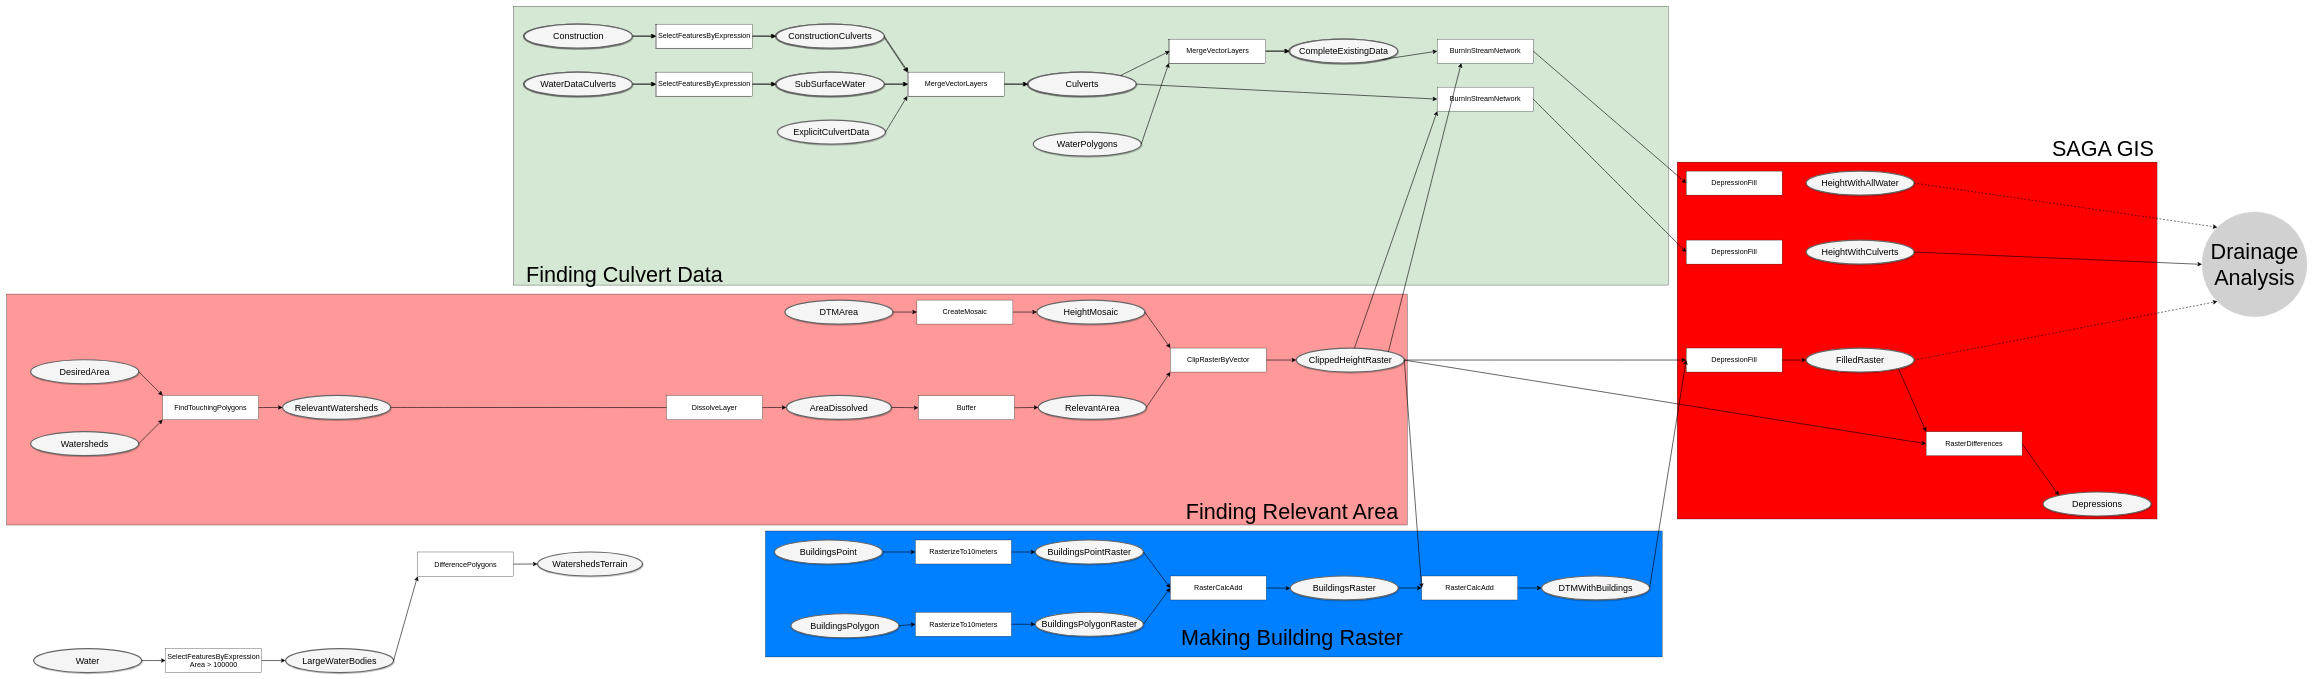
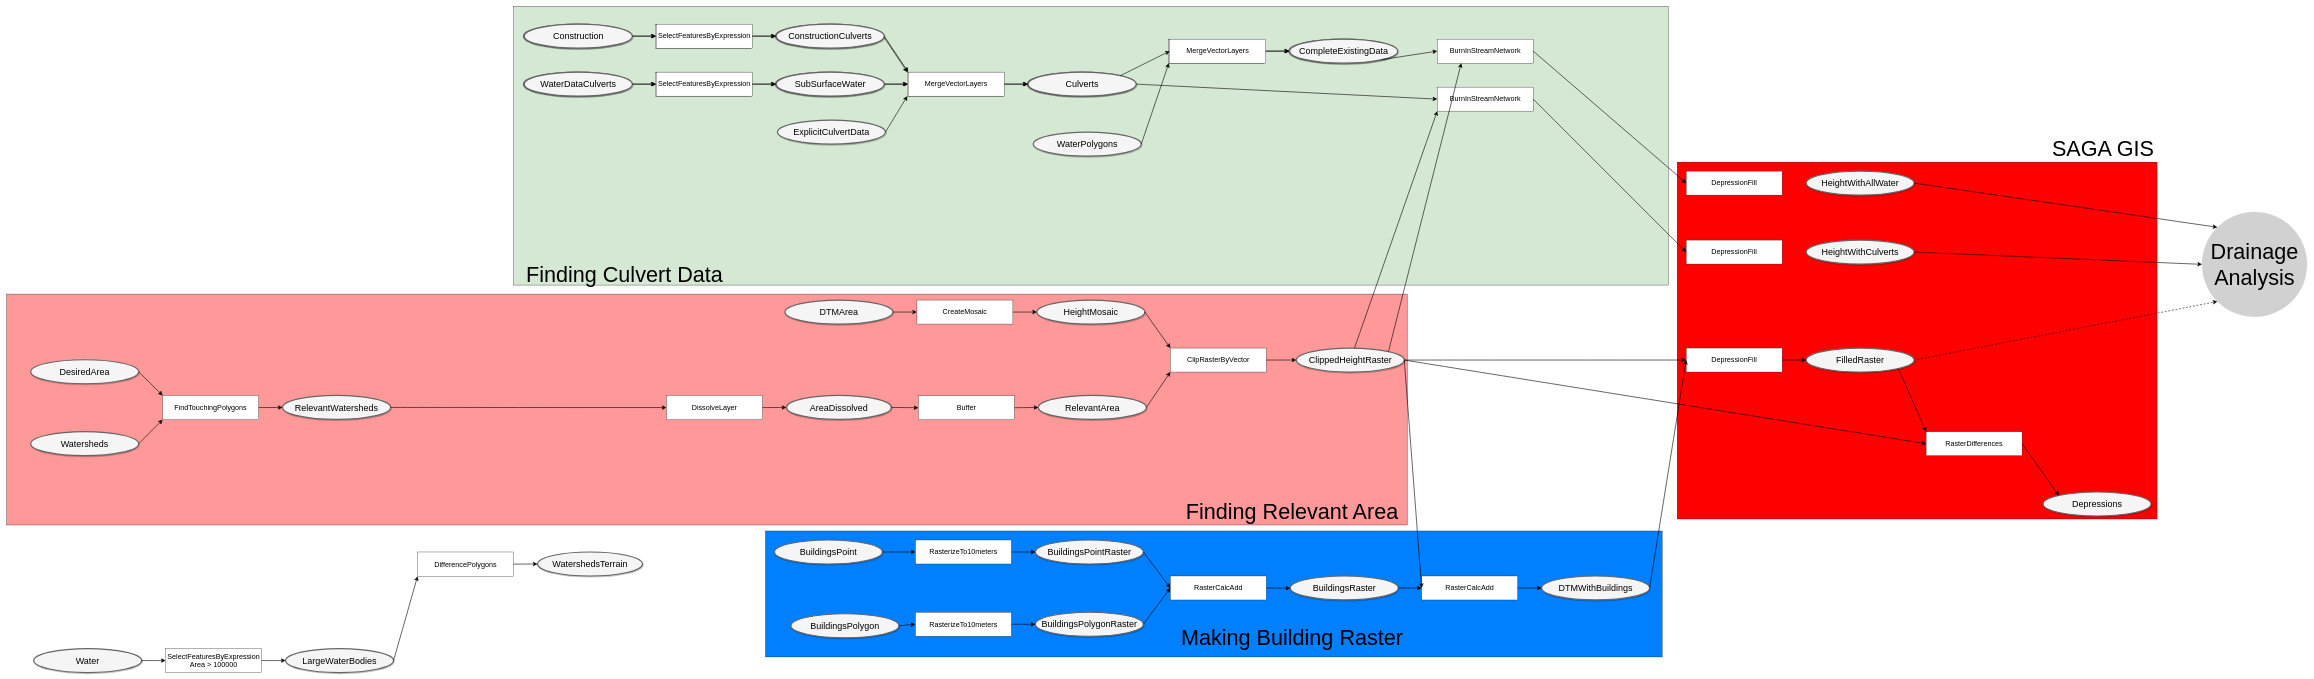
(2064, 205) -> (2064, 205)
(663, 408) -> (661, 408)
